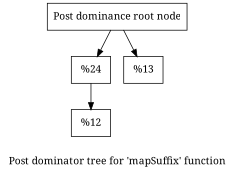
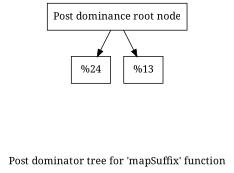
(91, 123) -> none
